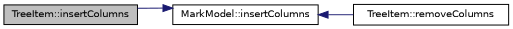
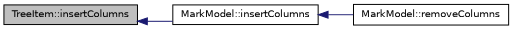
(150, 8) -> (160, 21)
(431, 15) -> (431, 15)
